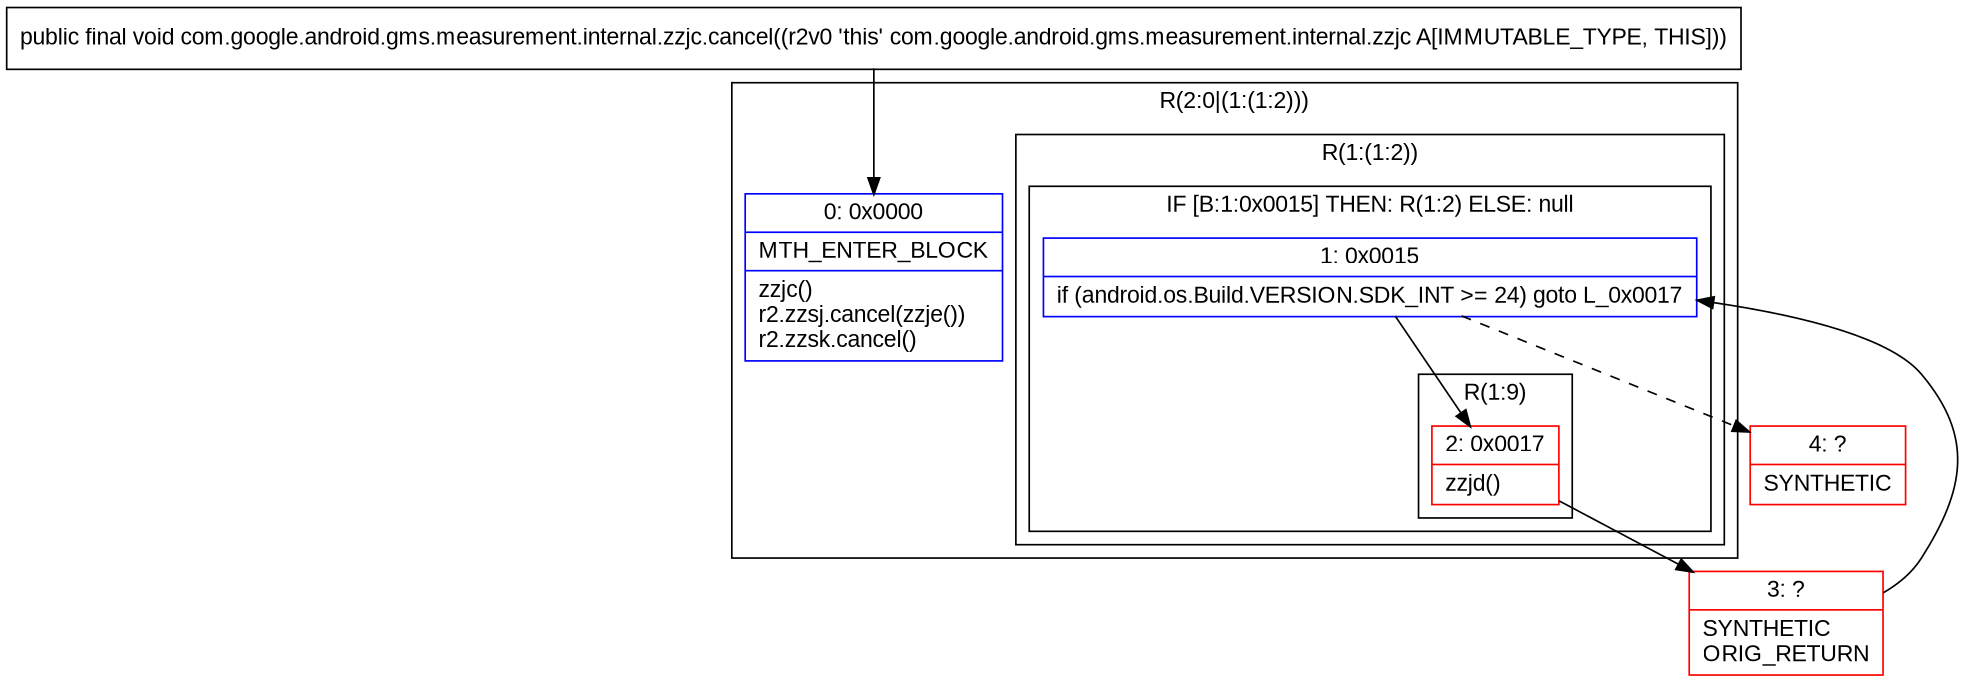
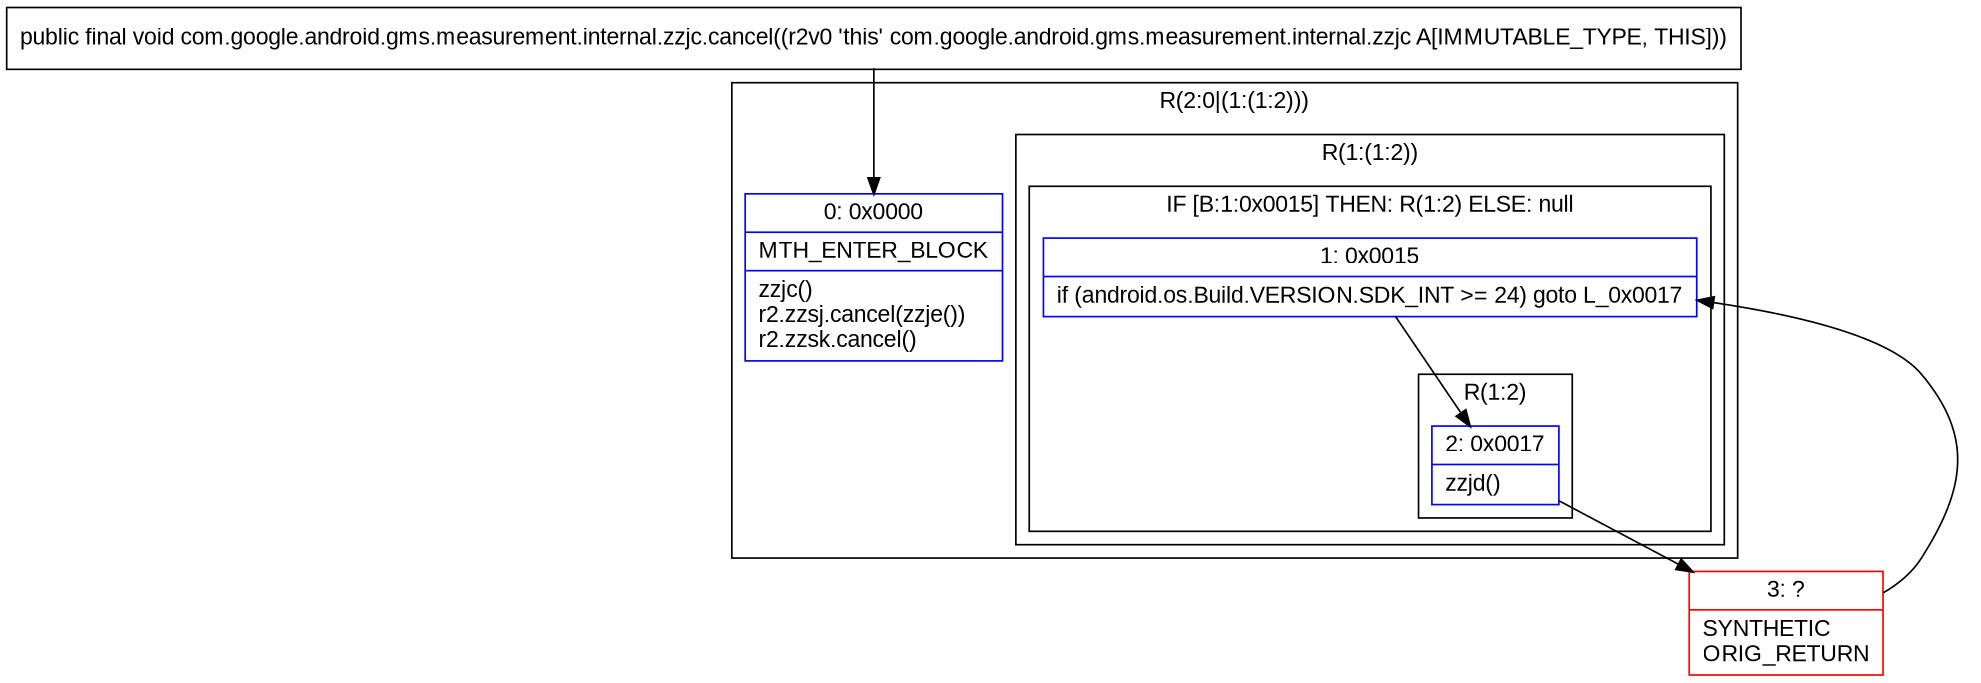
(1495, 393) -> (1495, 393)
(1495, 465) -> (1495, 465)
(1828, 465) -> none
